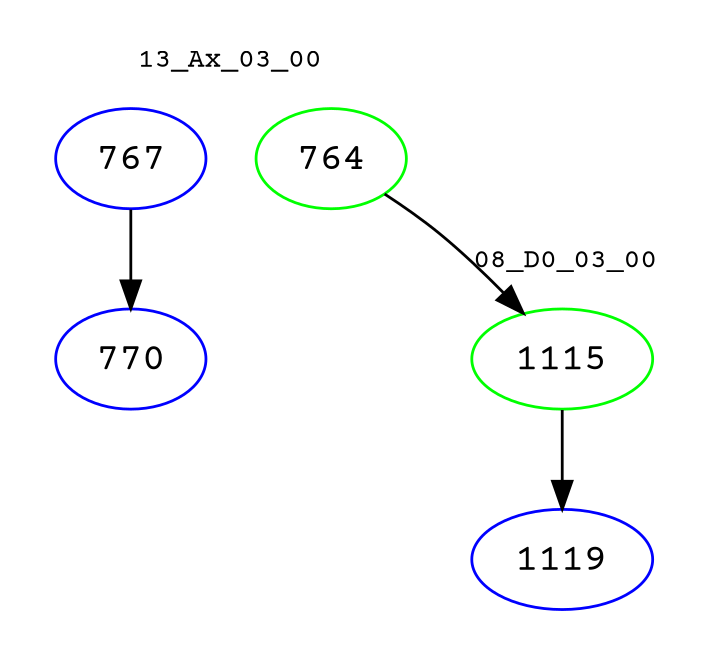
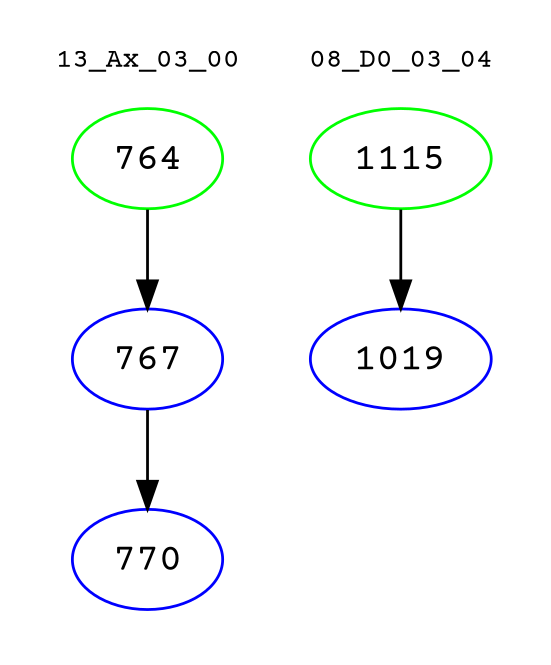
(470, 260) -> (148, 245)
(566, 260) -> (402, 60)
(562, 559) -> (401, 359)
